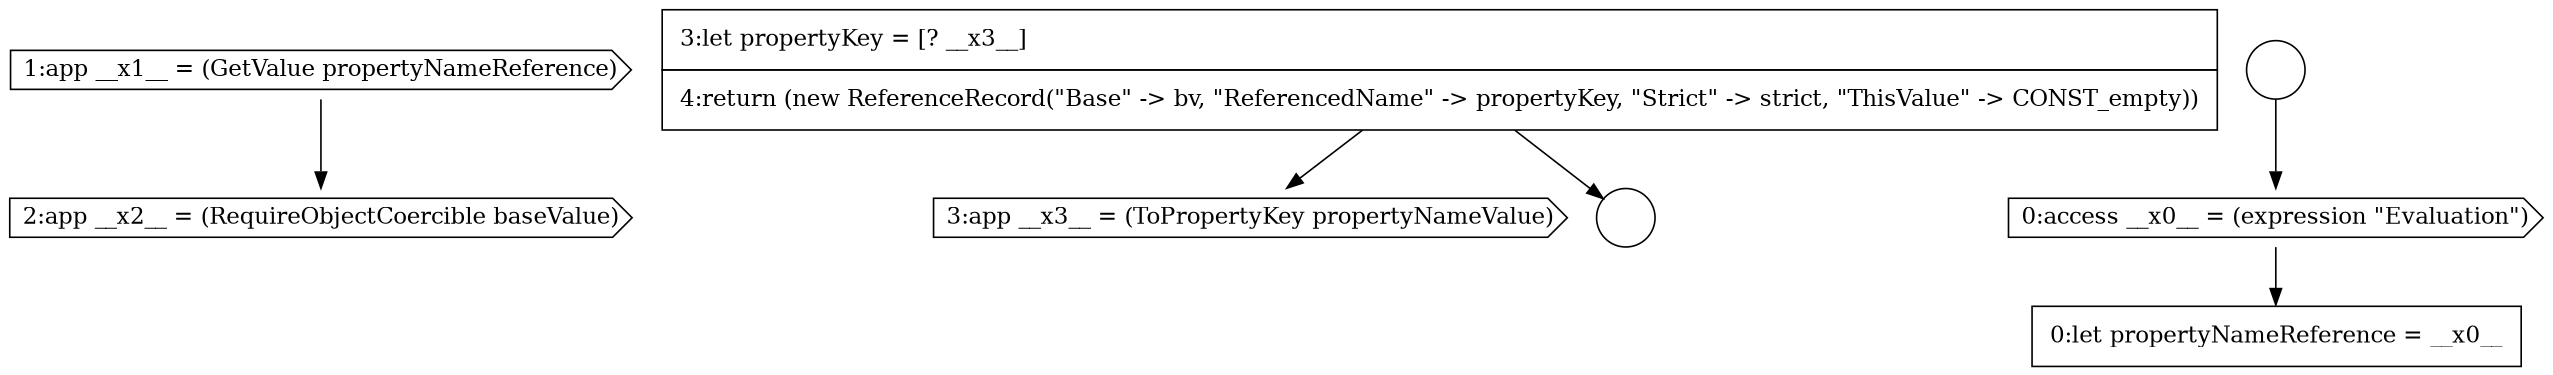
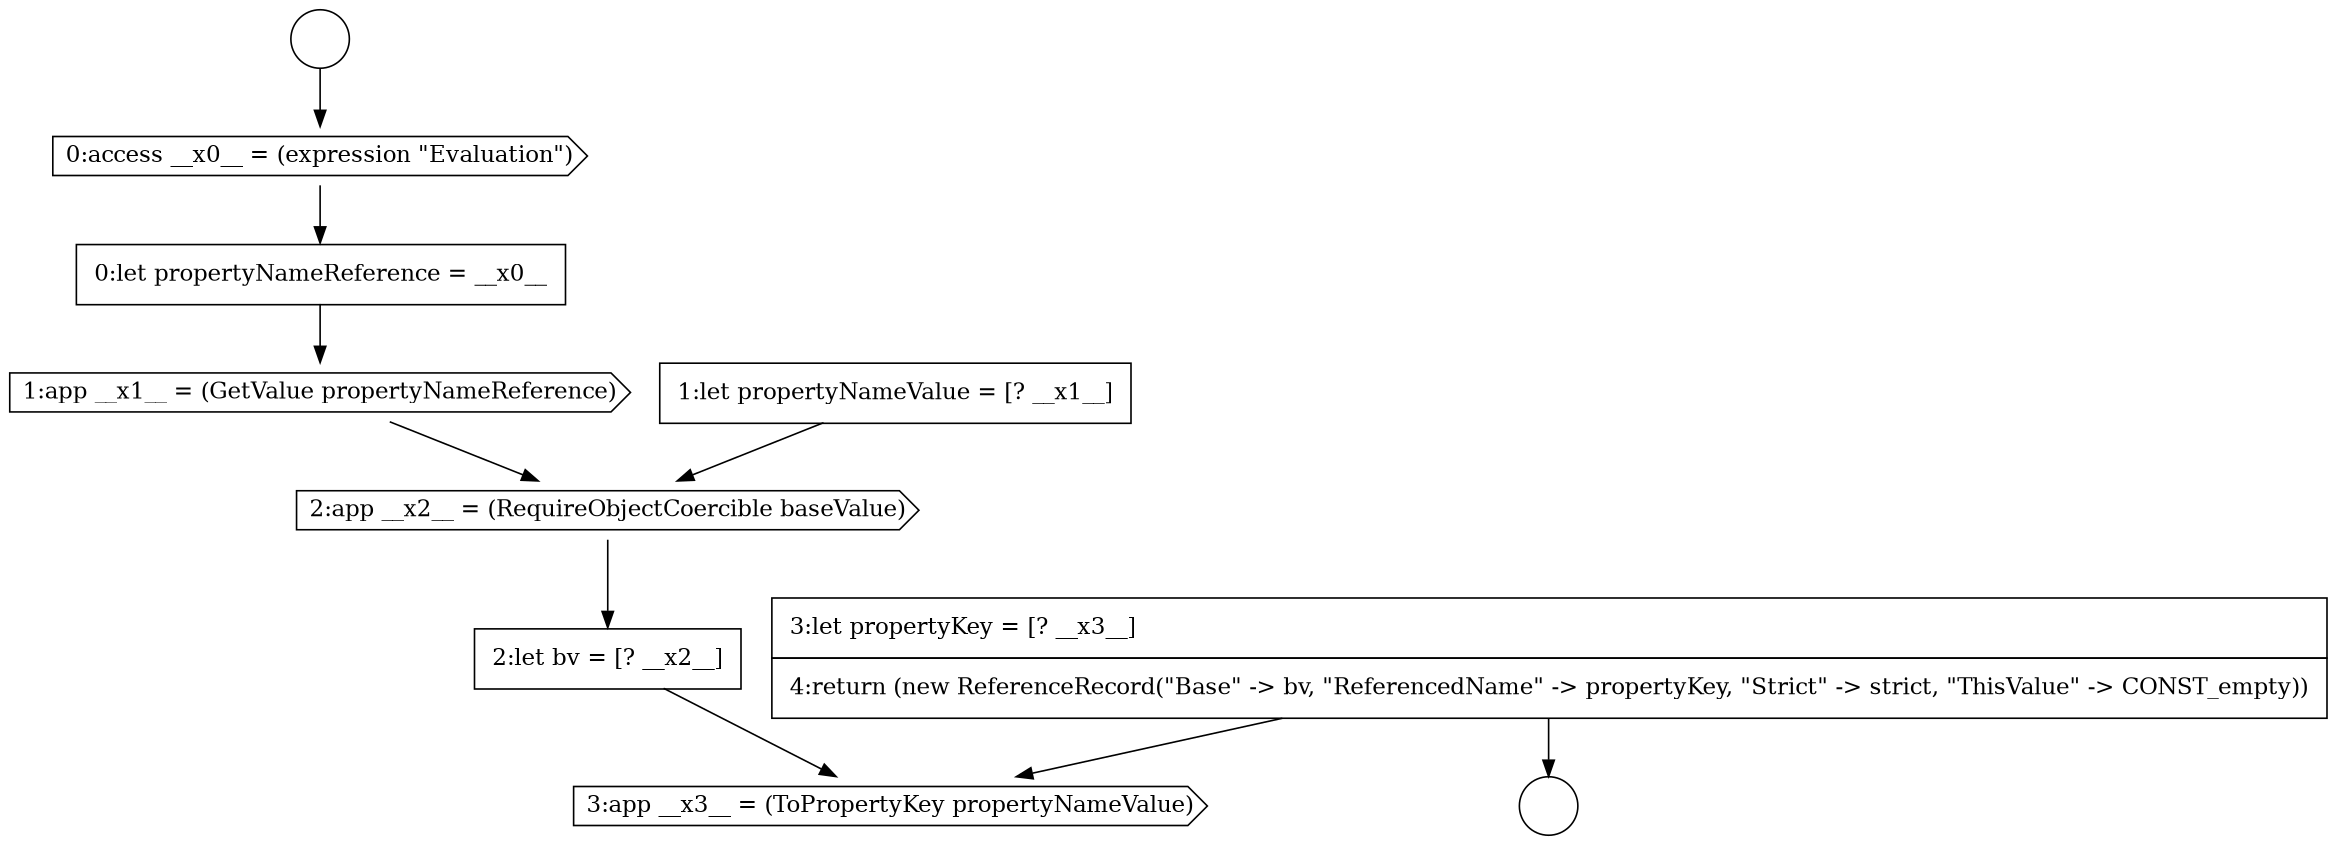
none -> (320, 325)
none -> (895, 392)
none -> (608, 658)
